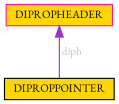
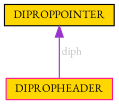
(59, 58) -> (59, 58)
